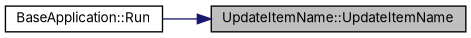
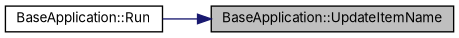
(339, 19) -> (332, 19)
